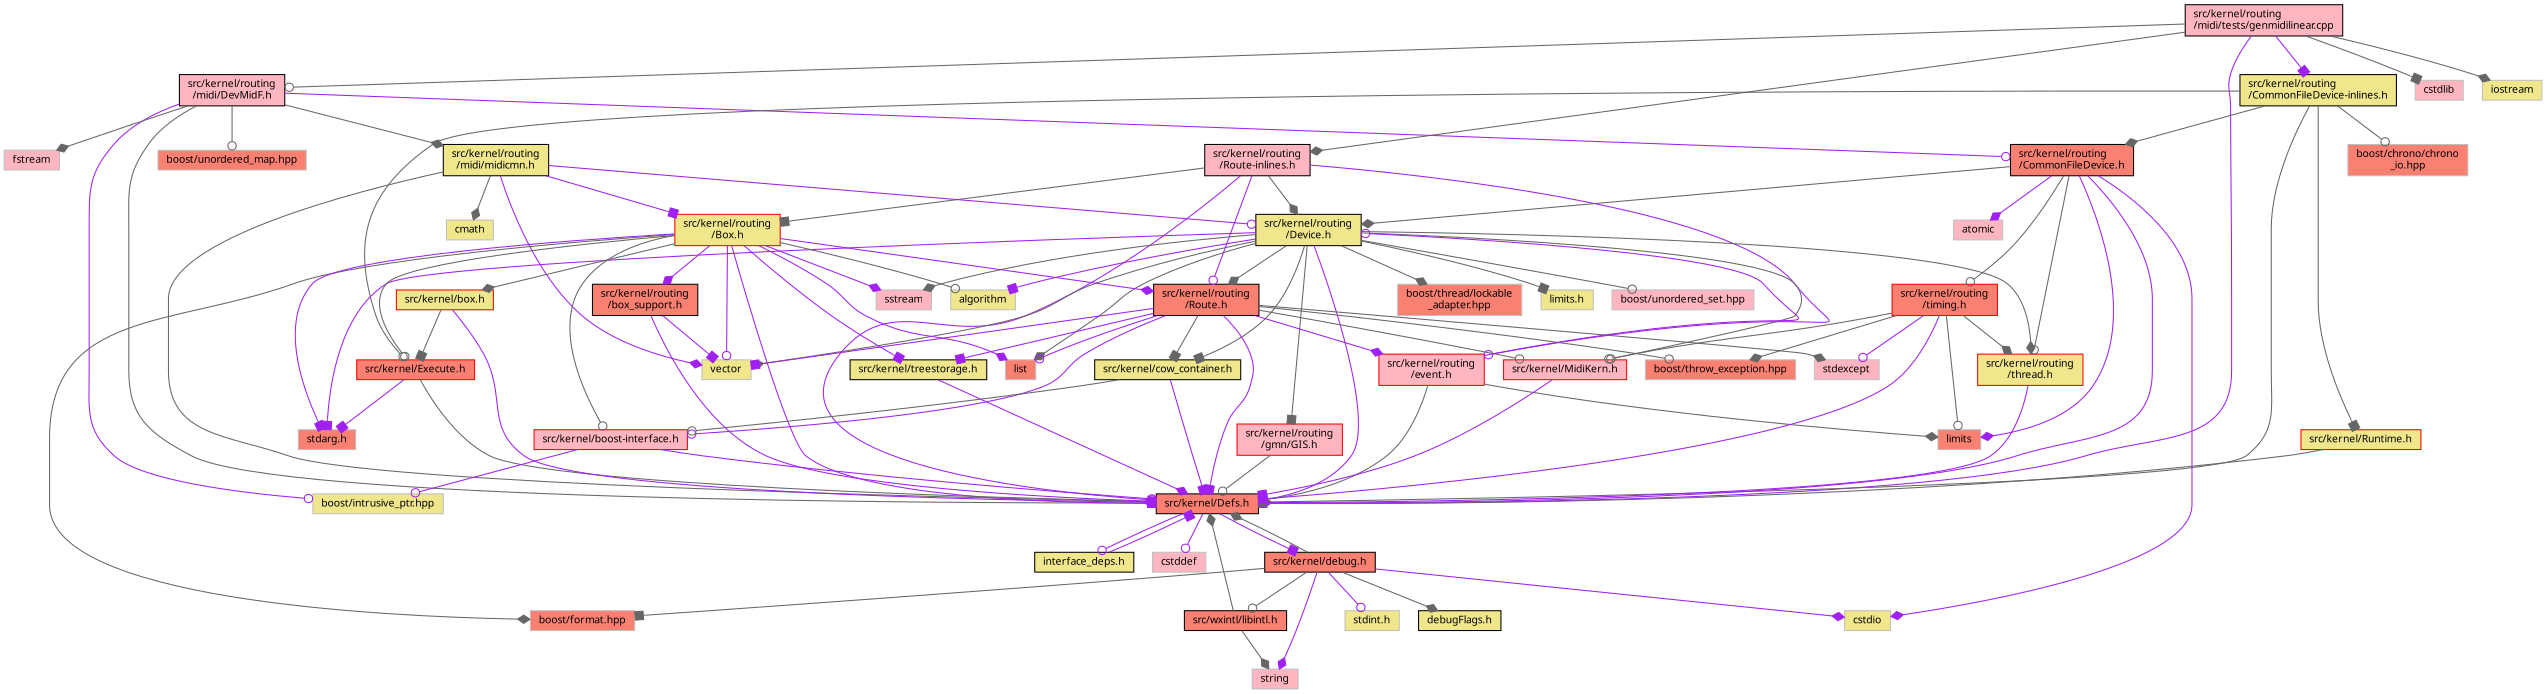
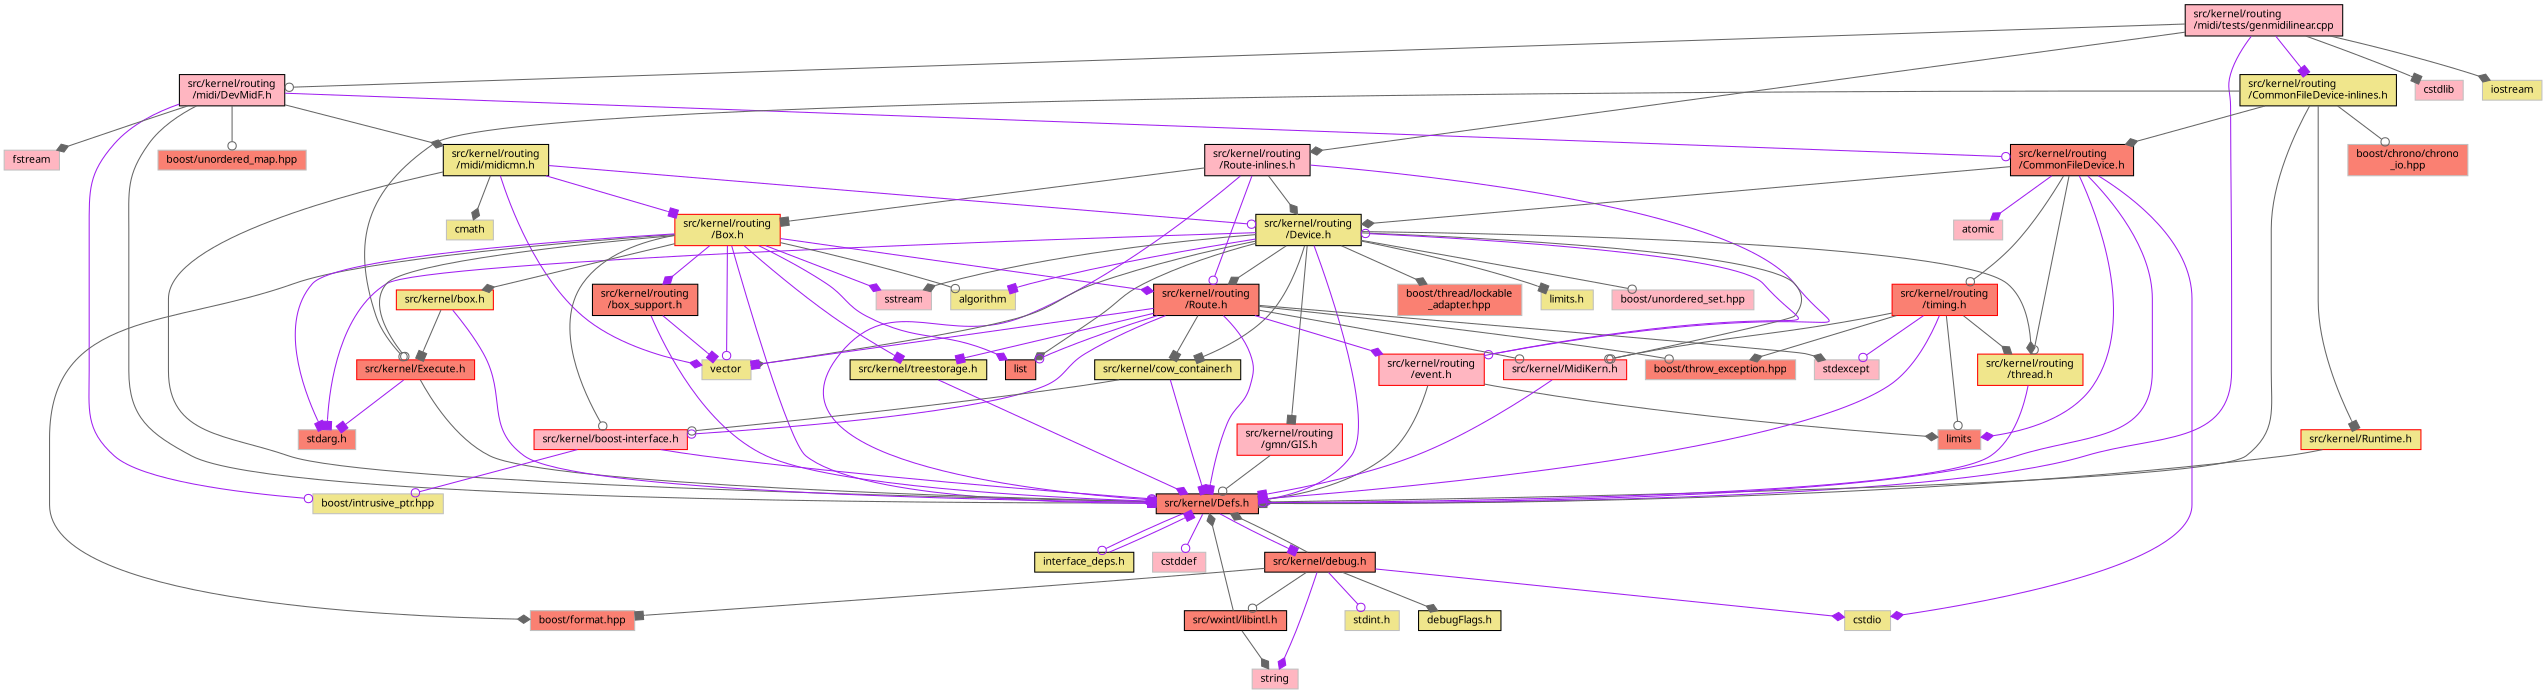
(1021, 370) -> (1021, 370)
